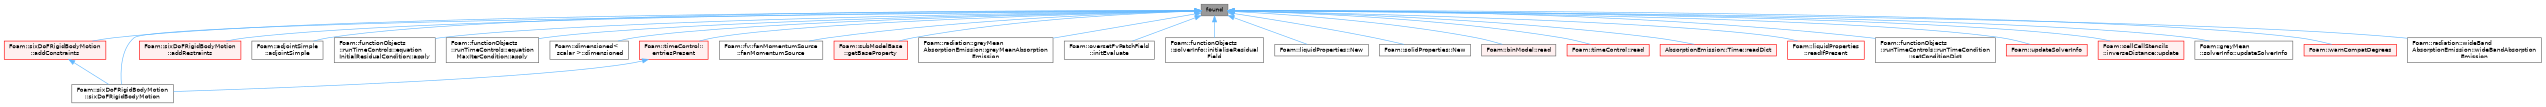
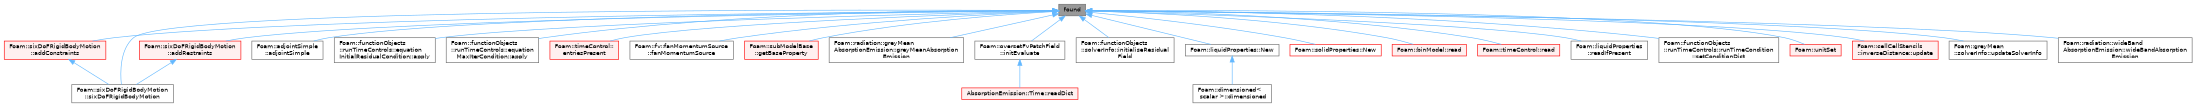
(906, 19) -> (1232, 73)
(1476, 21) -> (1020, 77)
(1425, 50) -> (1336, 50)
(1519, 50) -> (1429, 50)
(1826, 50) -> (1609, 50)
(2047, 50) -> (1816, 50)
(2350, 50) -> none
(408, 82) -> (154, 74)
